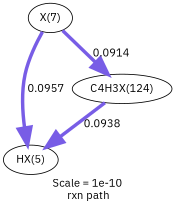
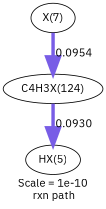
(110, 53) -> (73, 53)
(24, 78) -> none
(101, 124) -> (73, 124)
